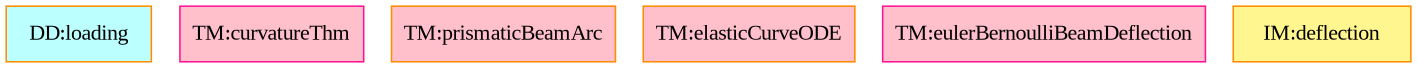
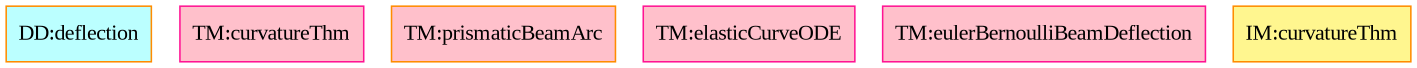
(79, 34) -> (79, 34)
(749, 34) -> (749, 34)
(1322, 34) -> (1322, 34)
